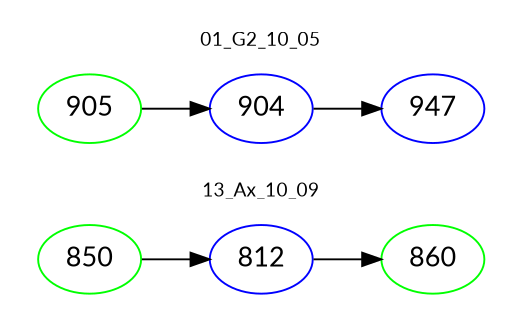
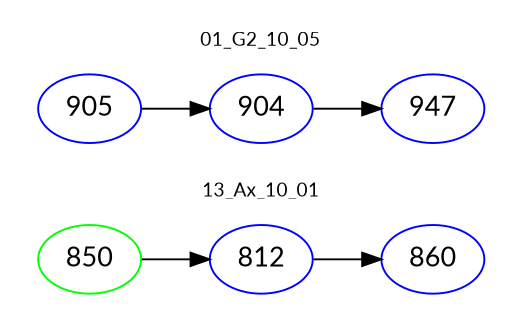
(90, 109) -> (90, 109)
(261, 192) -> (261, 192)
(433, 259) -> (433, 259)
